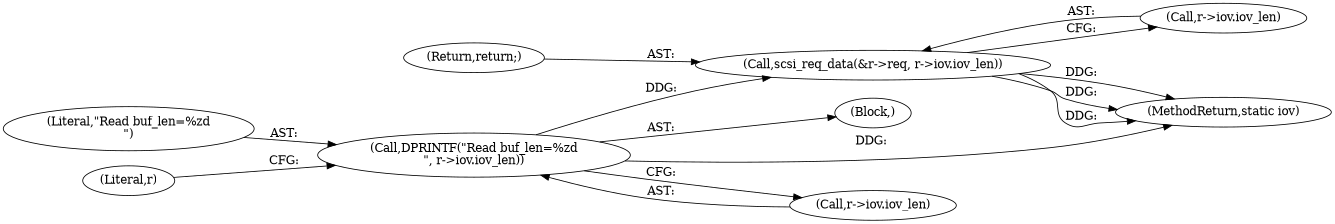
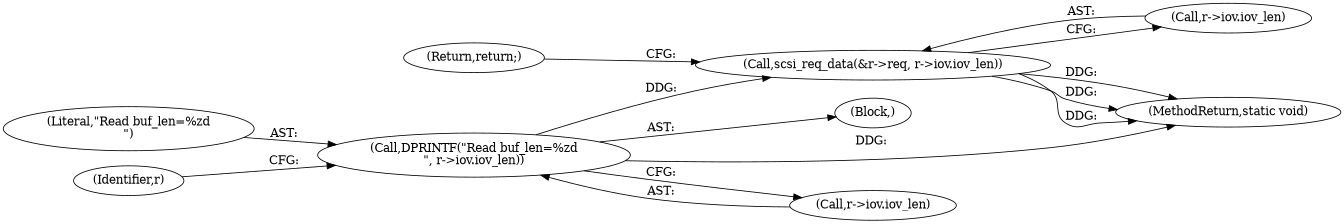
(663, 55) -> (663, 55)
(1223, 112) -> (1228, 112)
(129, 181) -> (129, 181)
